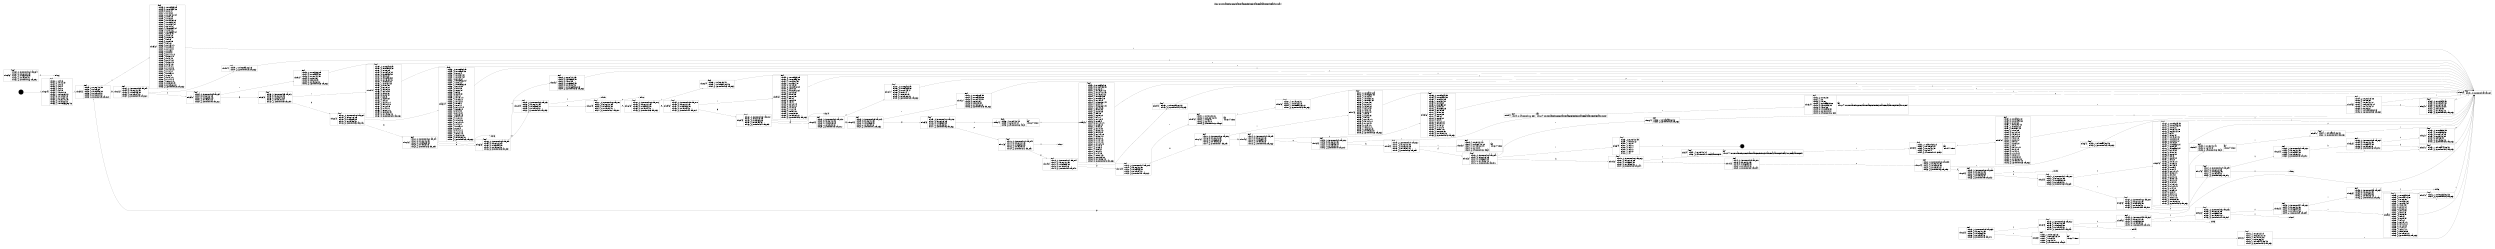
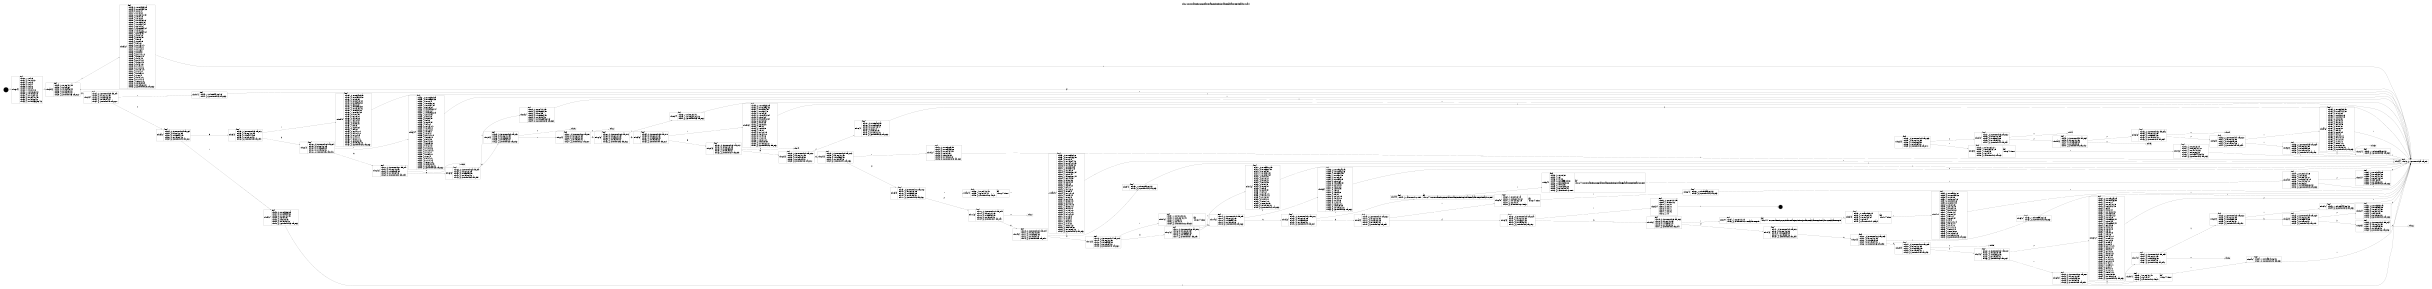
(1293, 104) -> none
(1566, 127) -> (1612, 196)
(2400, 146) -> (2337, 223)
